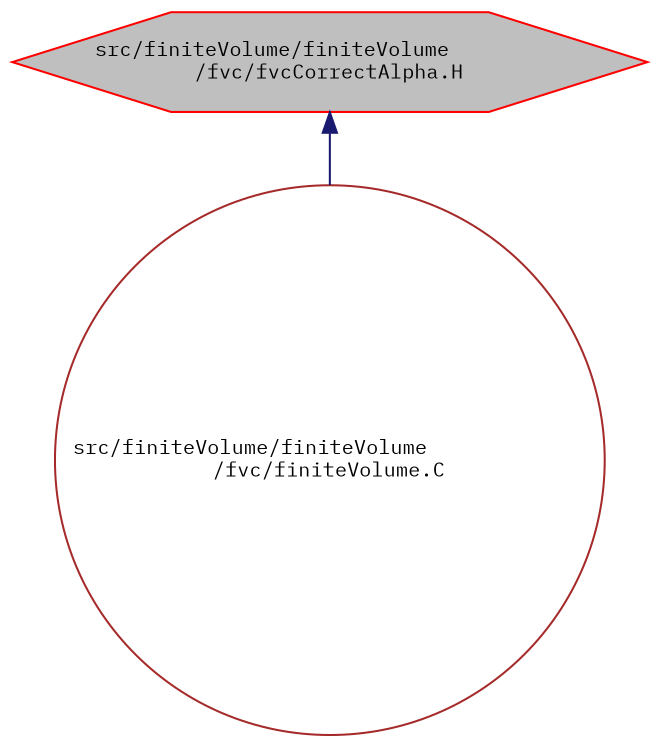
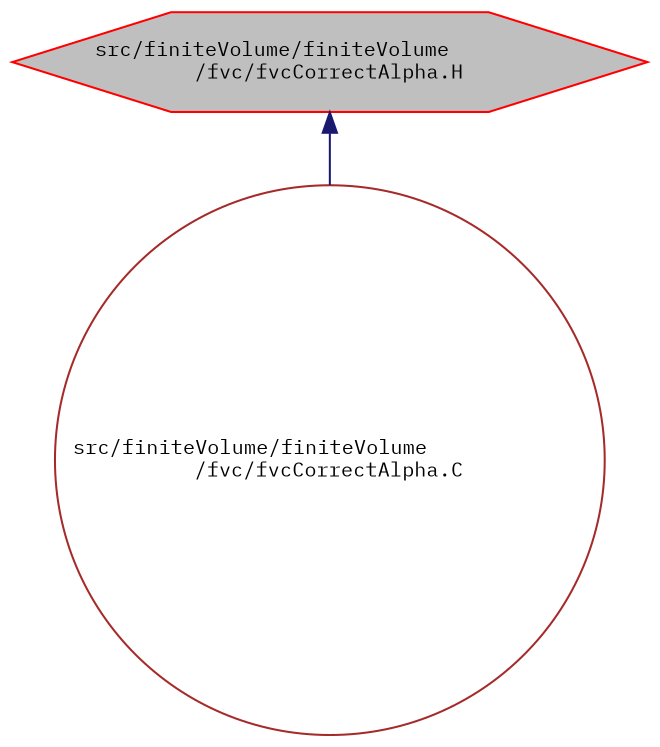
(330, 460) -> (330, 460)
